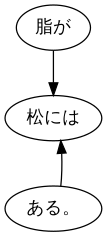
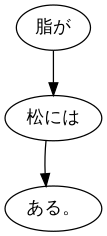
(62, 170) -> (45, 157)
